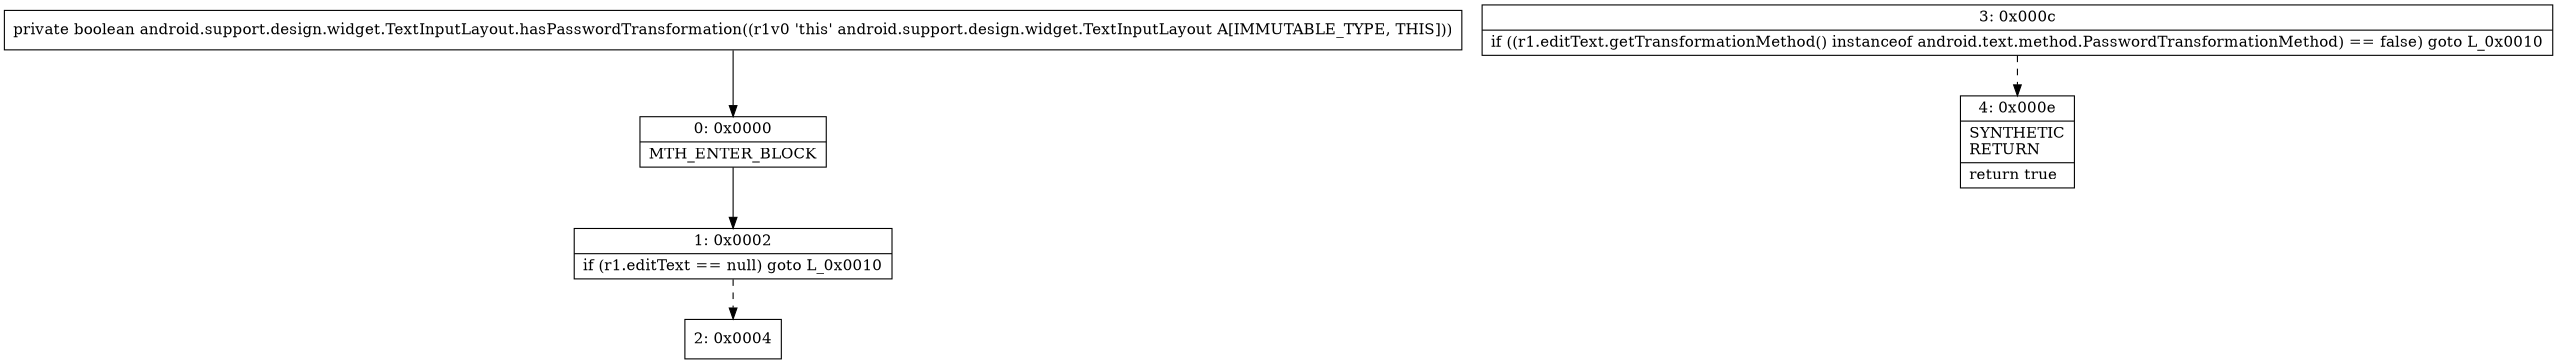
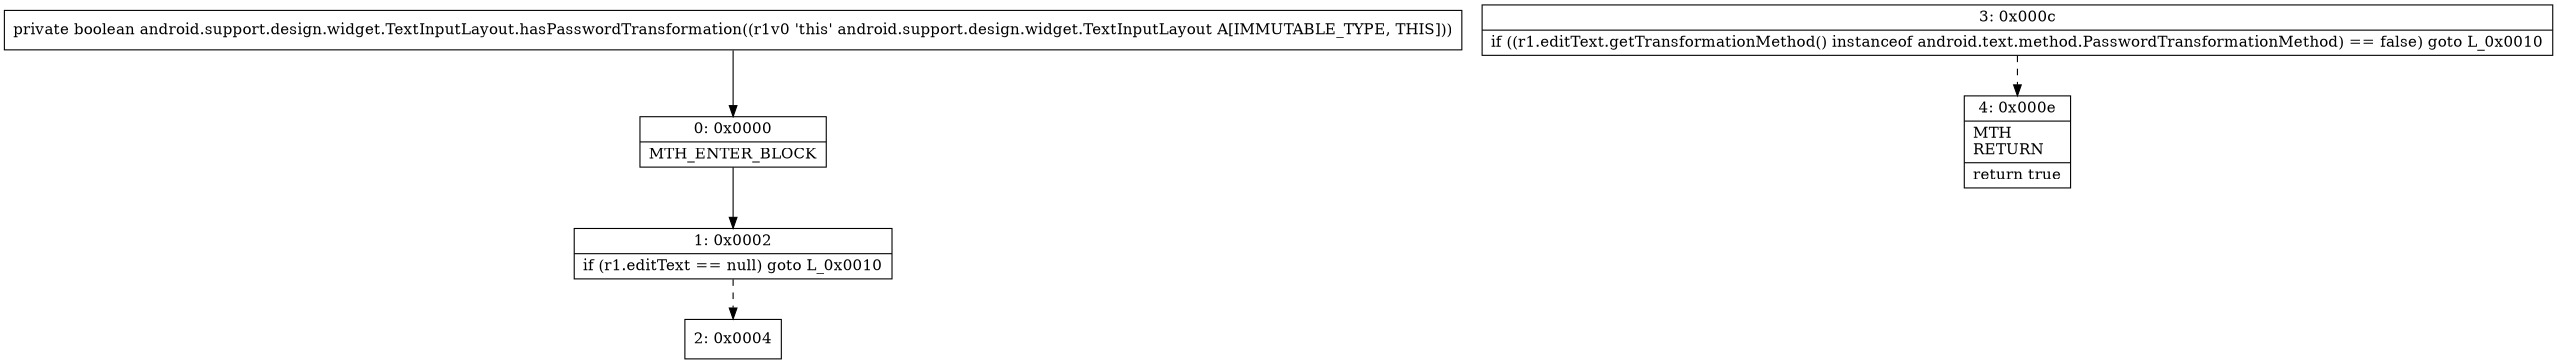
(2017, 133) -> (1993, 133)
